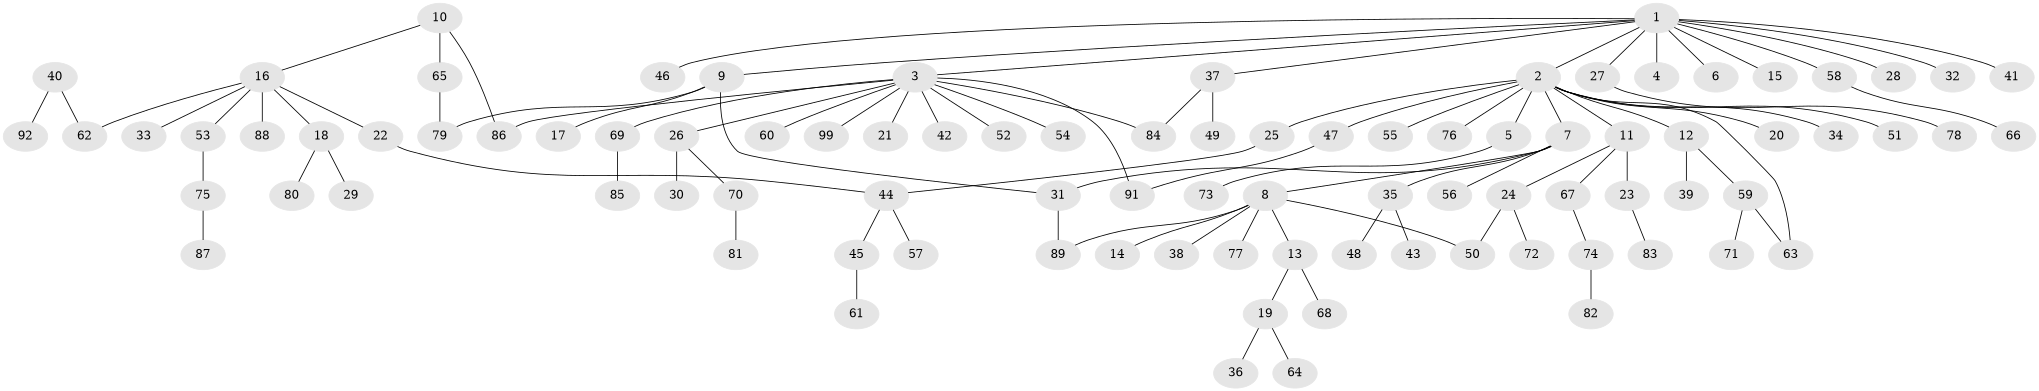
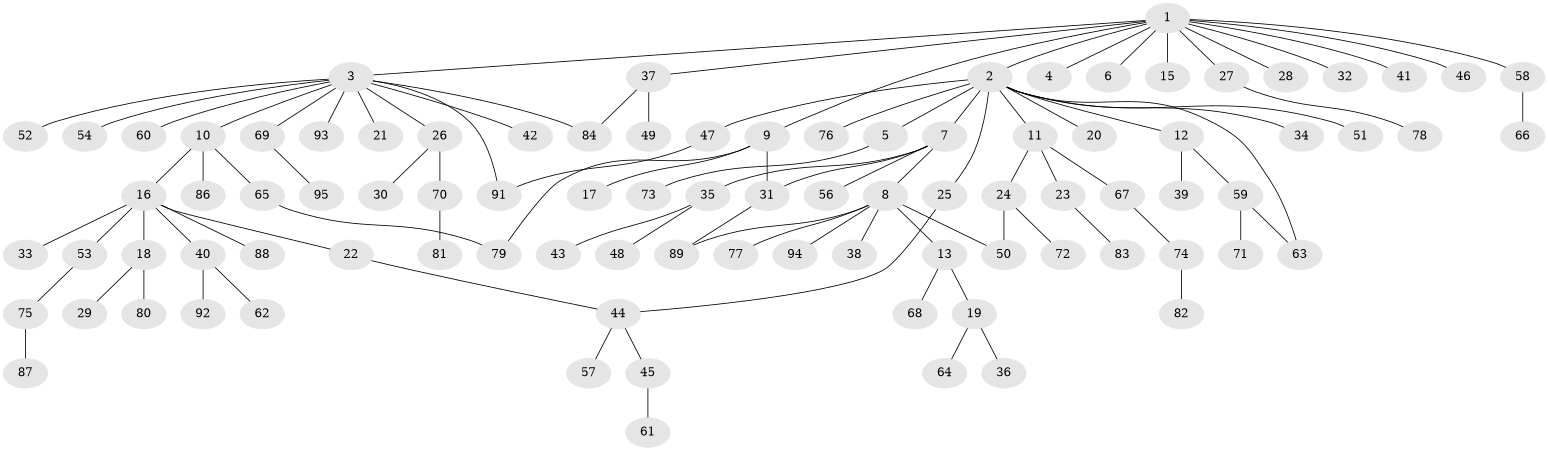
(704, 99) -> (276, 105)
(171, 103) -> (173, 225)
(826, 136) -> (321, 136)
(1390, 136) -> none
(617, 196) -> (321, 196)
(1117, 255) -> (795, 255)
